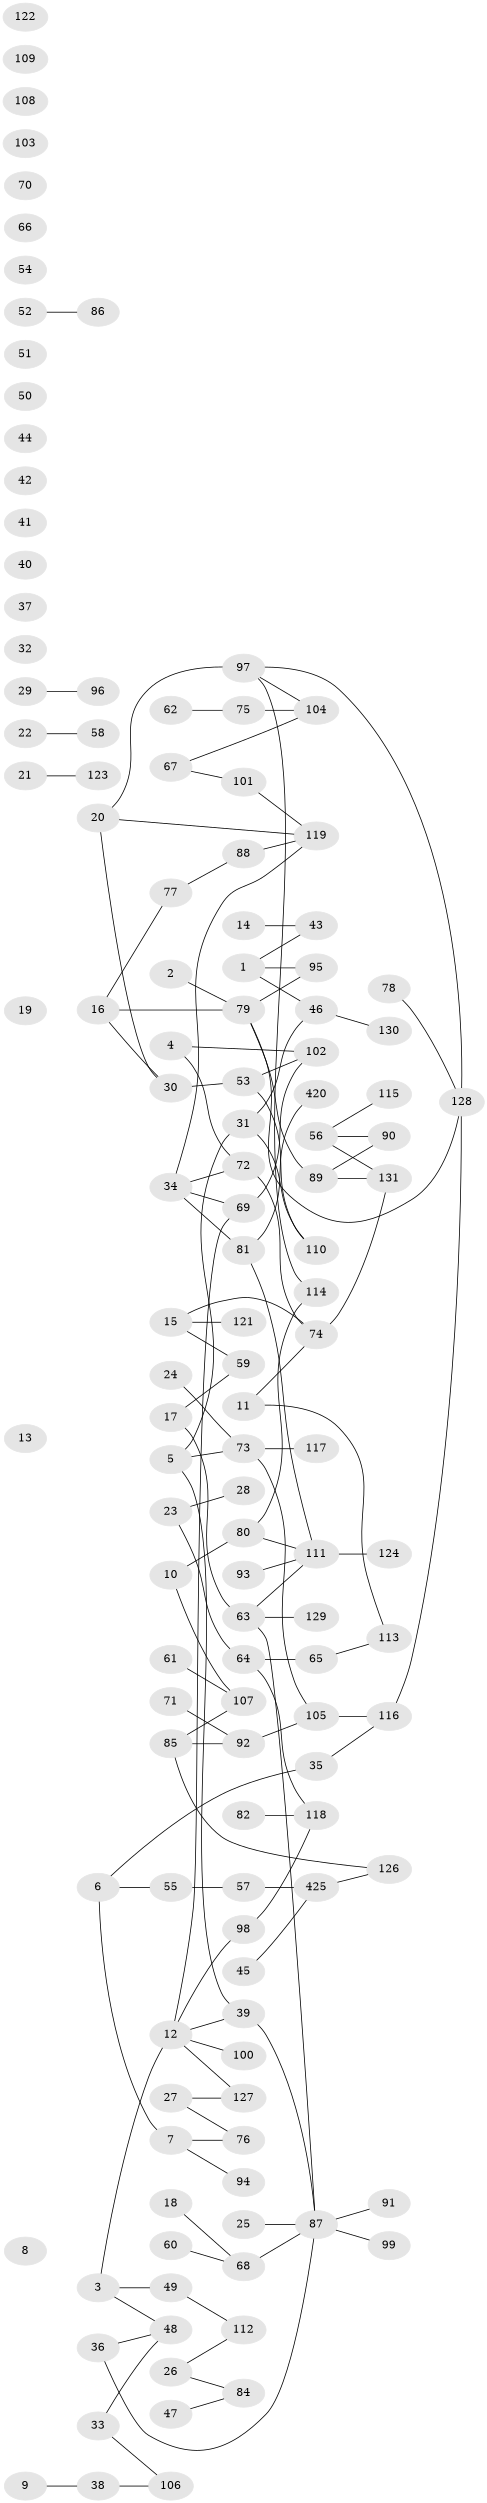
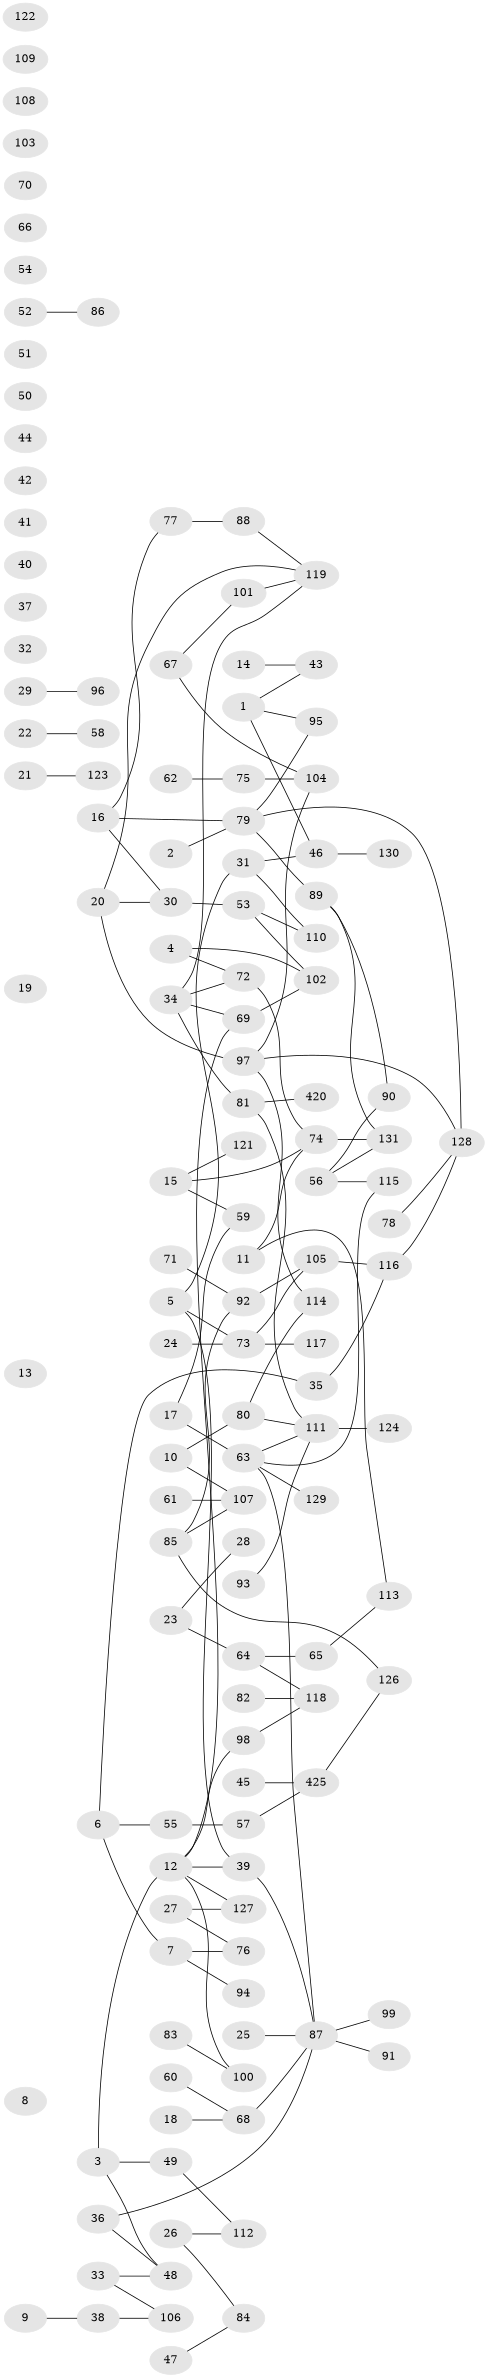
none -> (359, 1361)
none -> (171, 2036)
